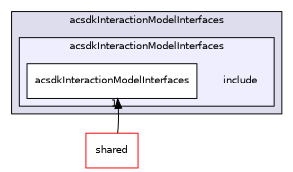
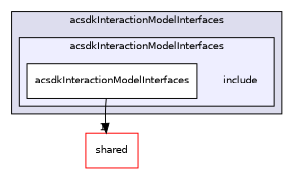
(118, 121) -> (106, 111)
